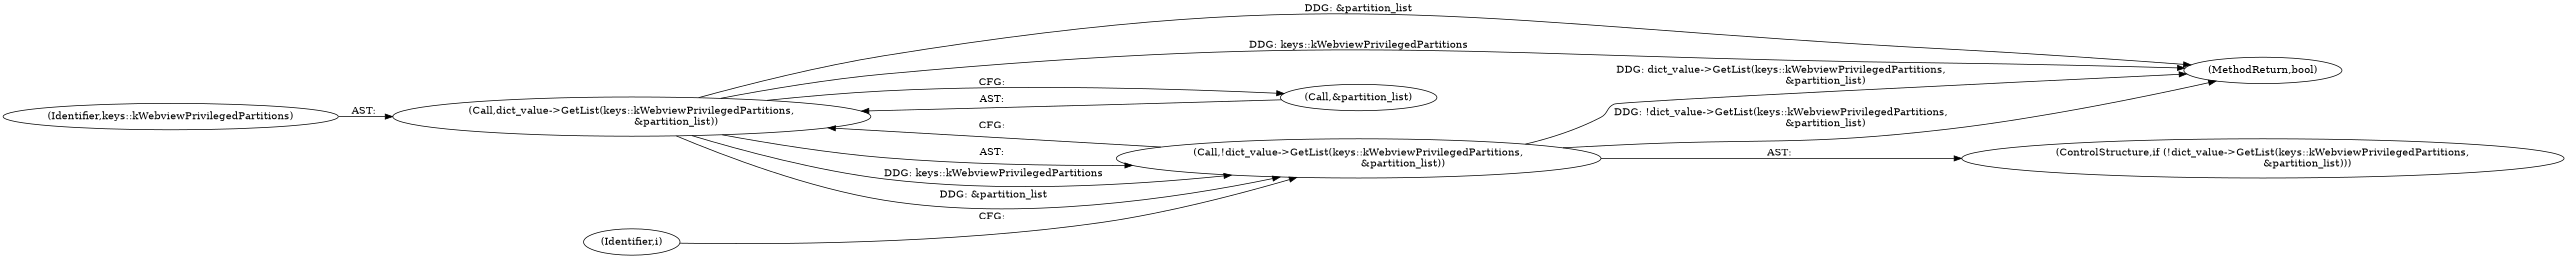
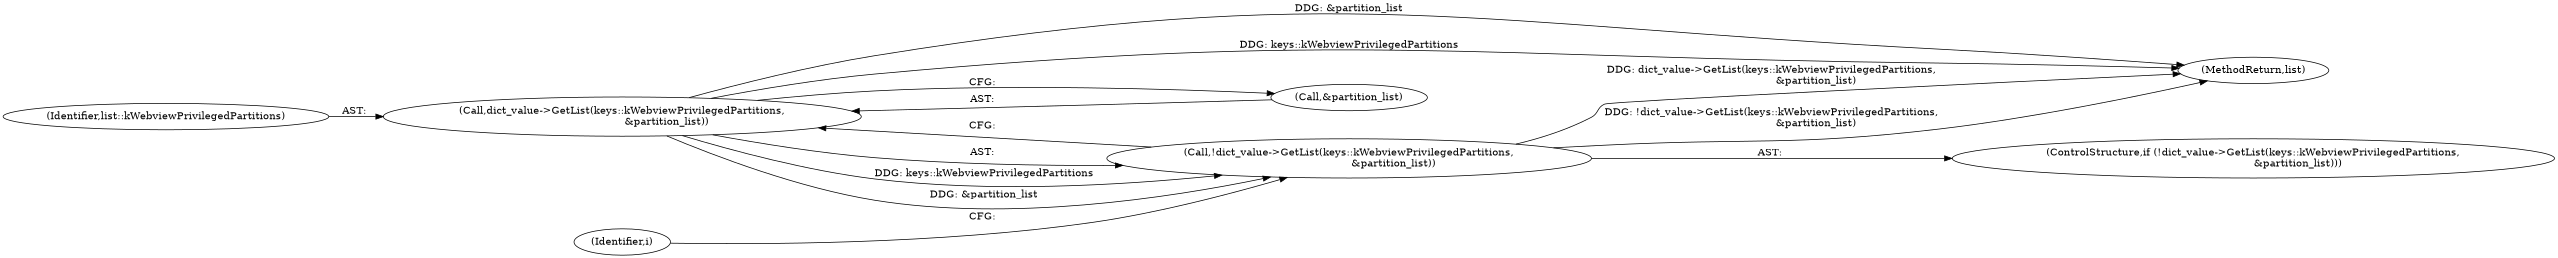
(2263, 70) -> (2253, 70)
(171, 117) -> (166, 117)
